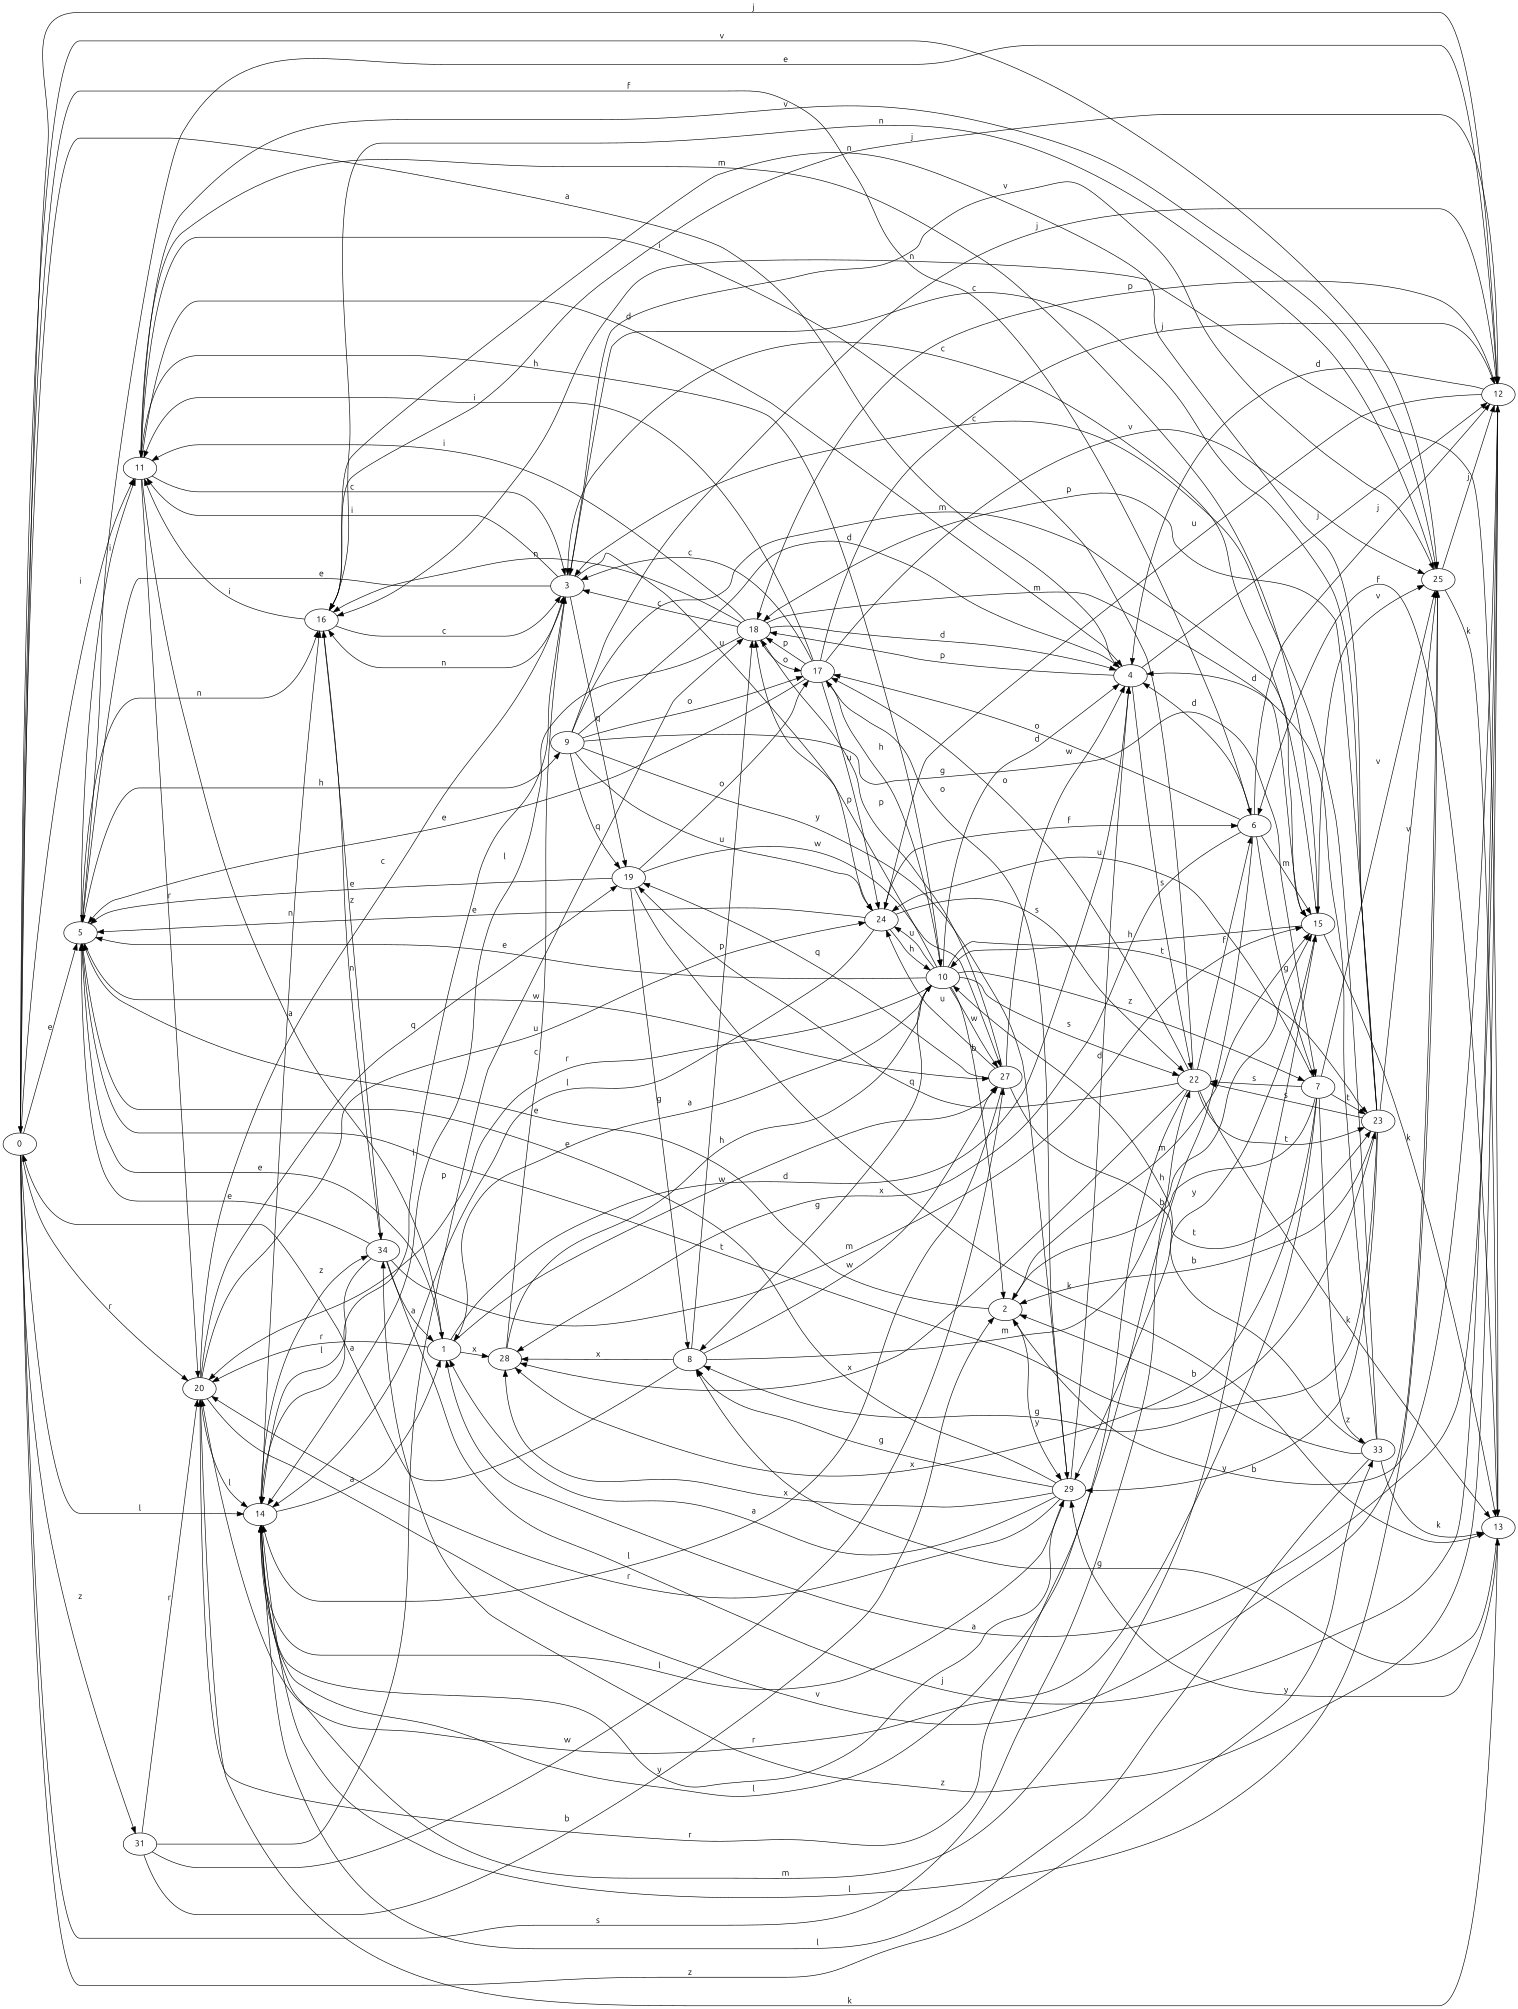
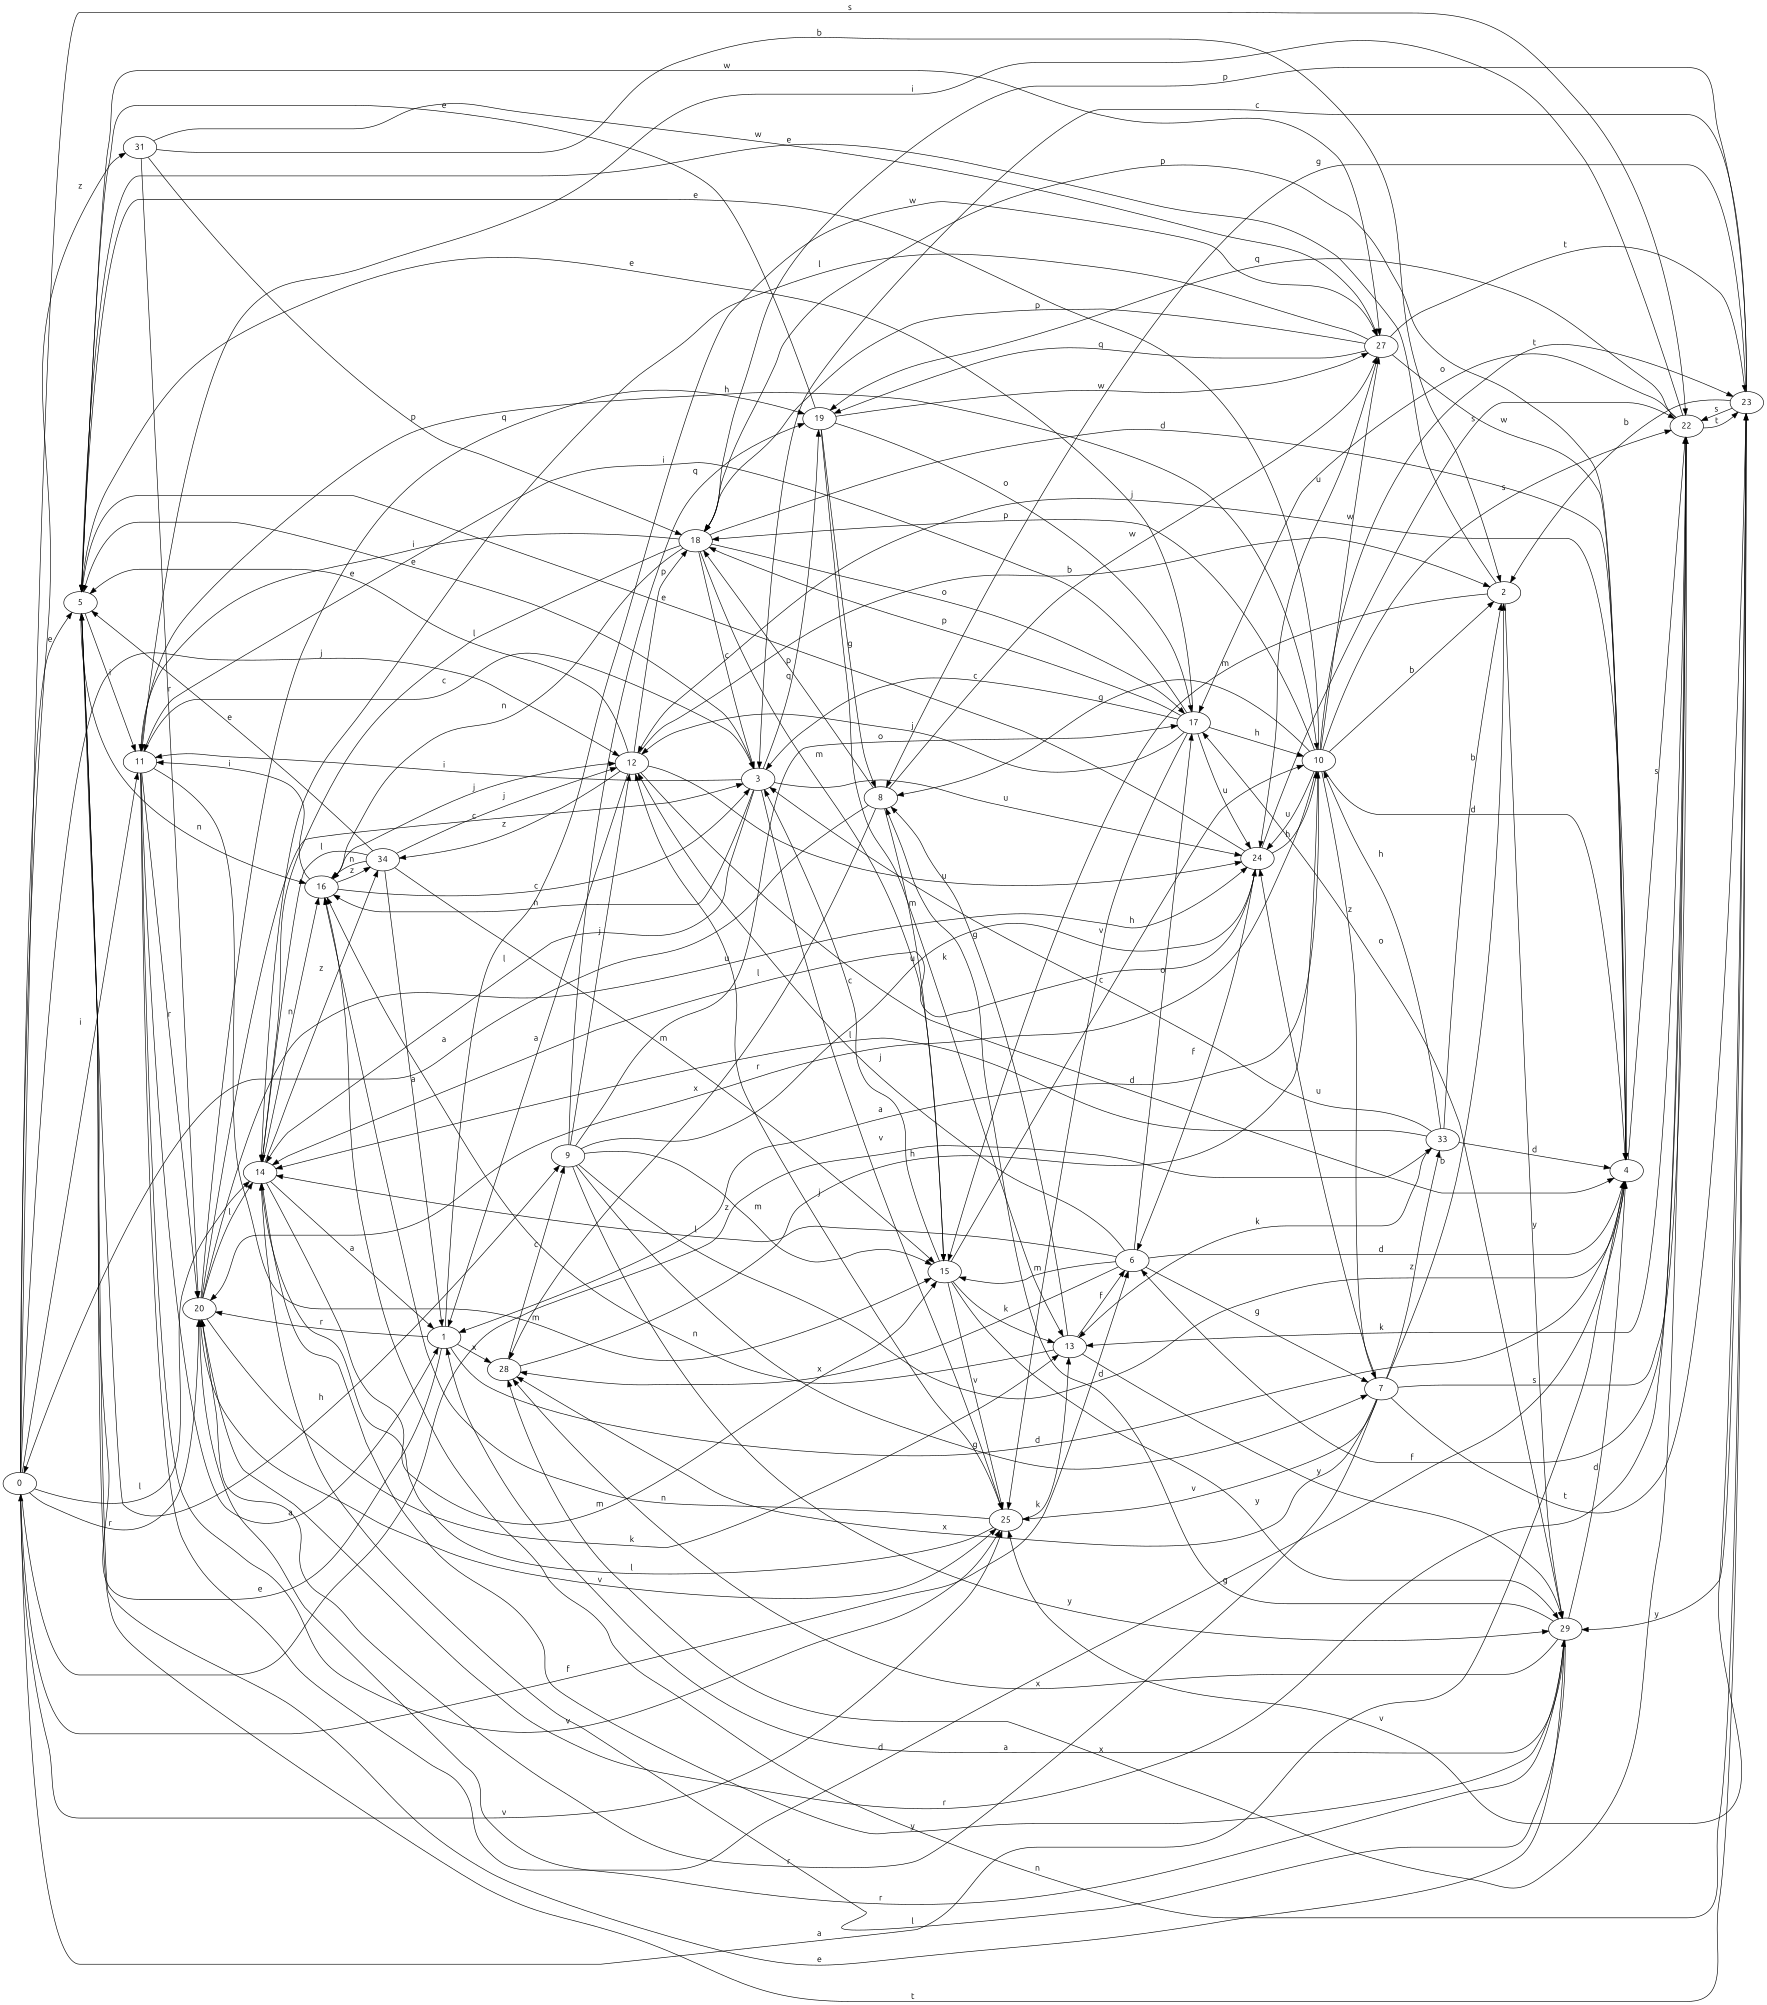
(545, 976) -> (535, 1266)
